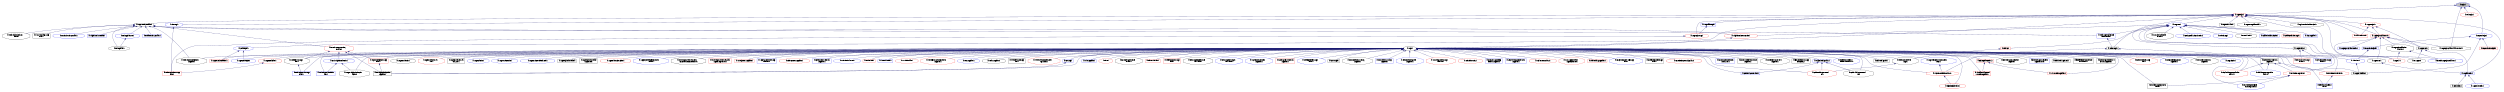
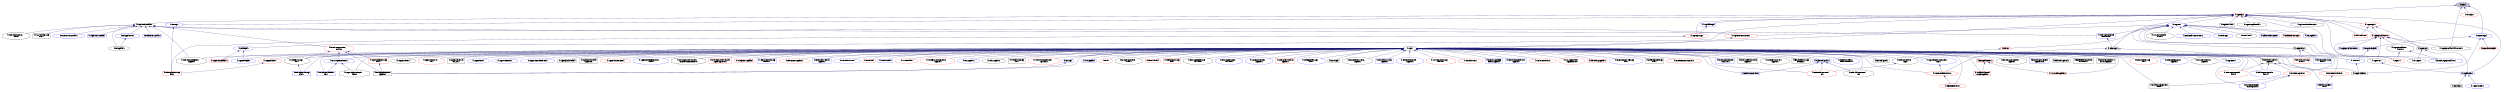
(2232, 73) -> (2233, 73)
